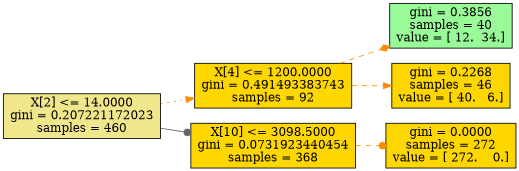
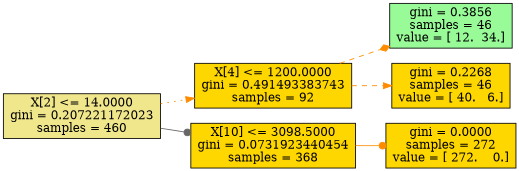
(451, 26) -> (451, 26)
(367, 146) -> (367, 146)
